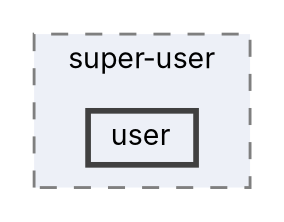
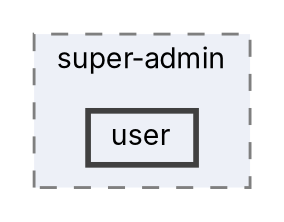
(142, 61) -> (142, 61)
